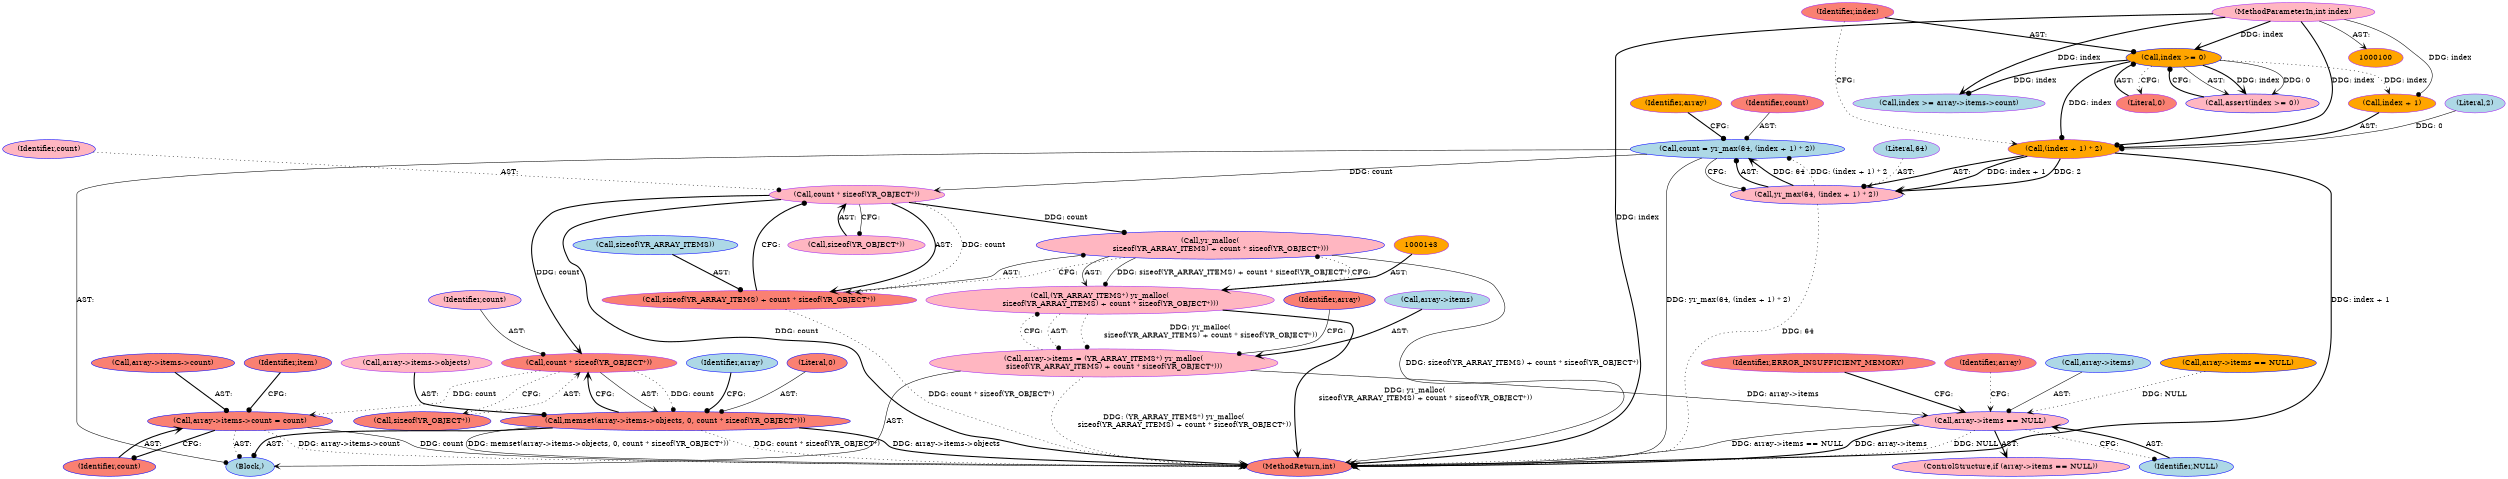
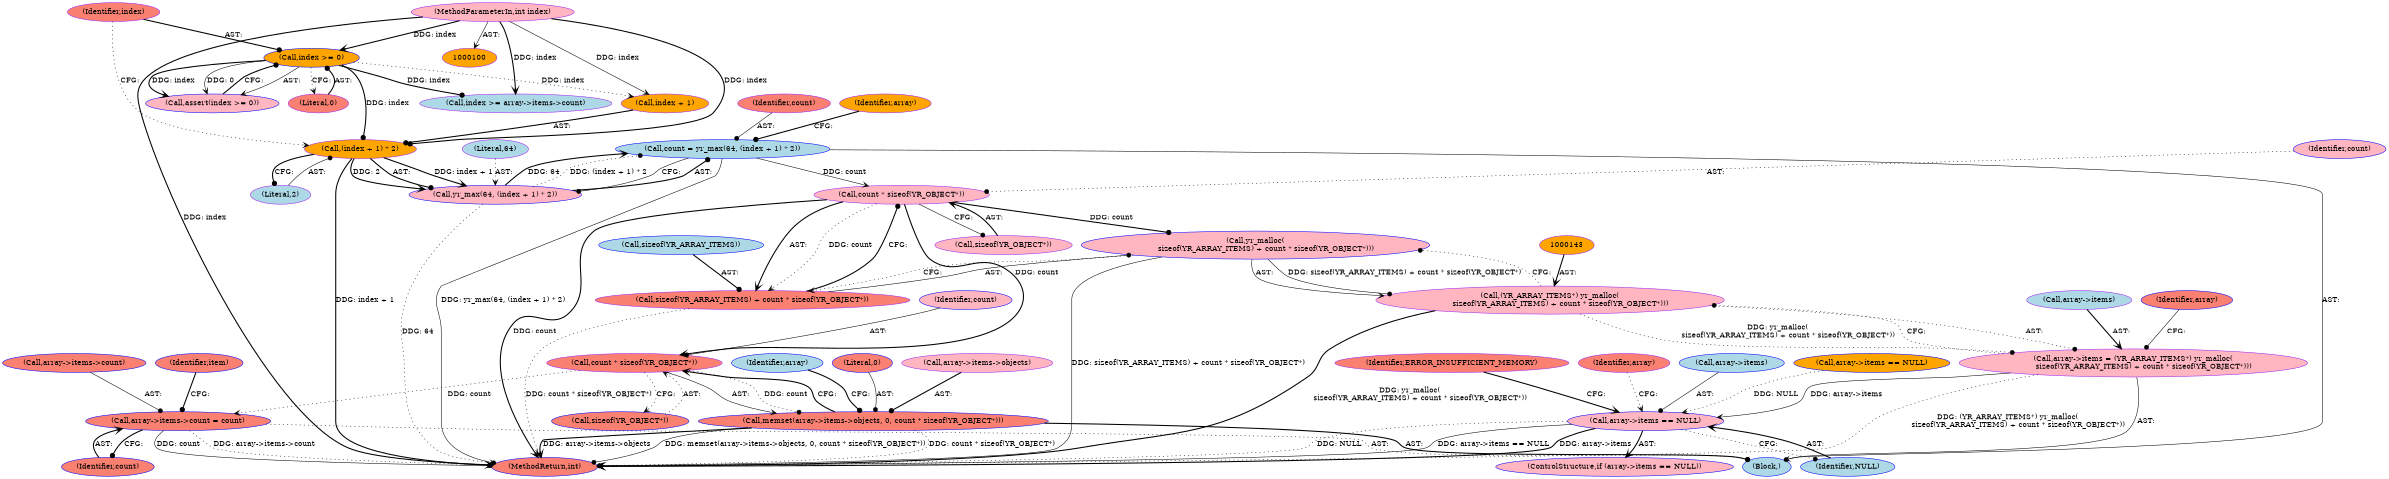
(2404, 45) -> (577, 57)
(2429, 126) -> (318, 172)
none -> (287, 161)
(200, 391) -> (124, 391)
